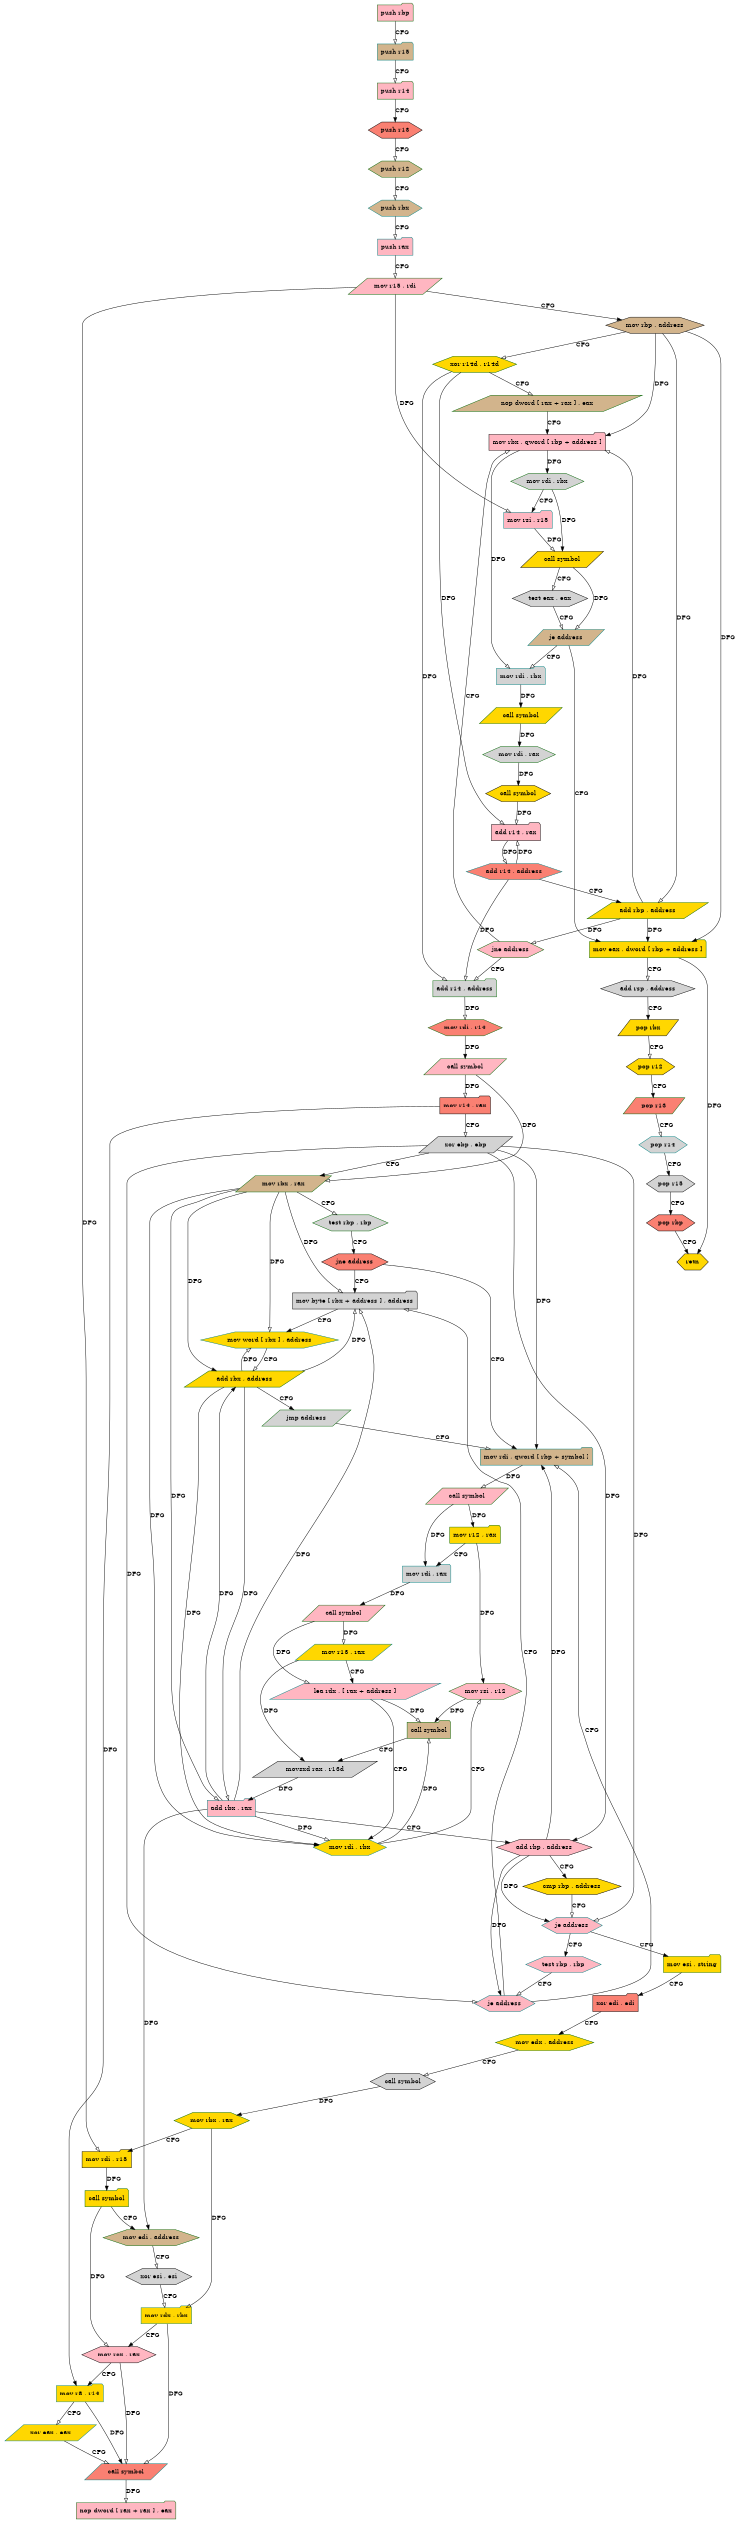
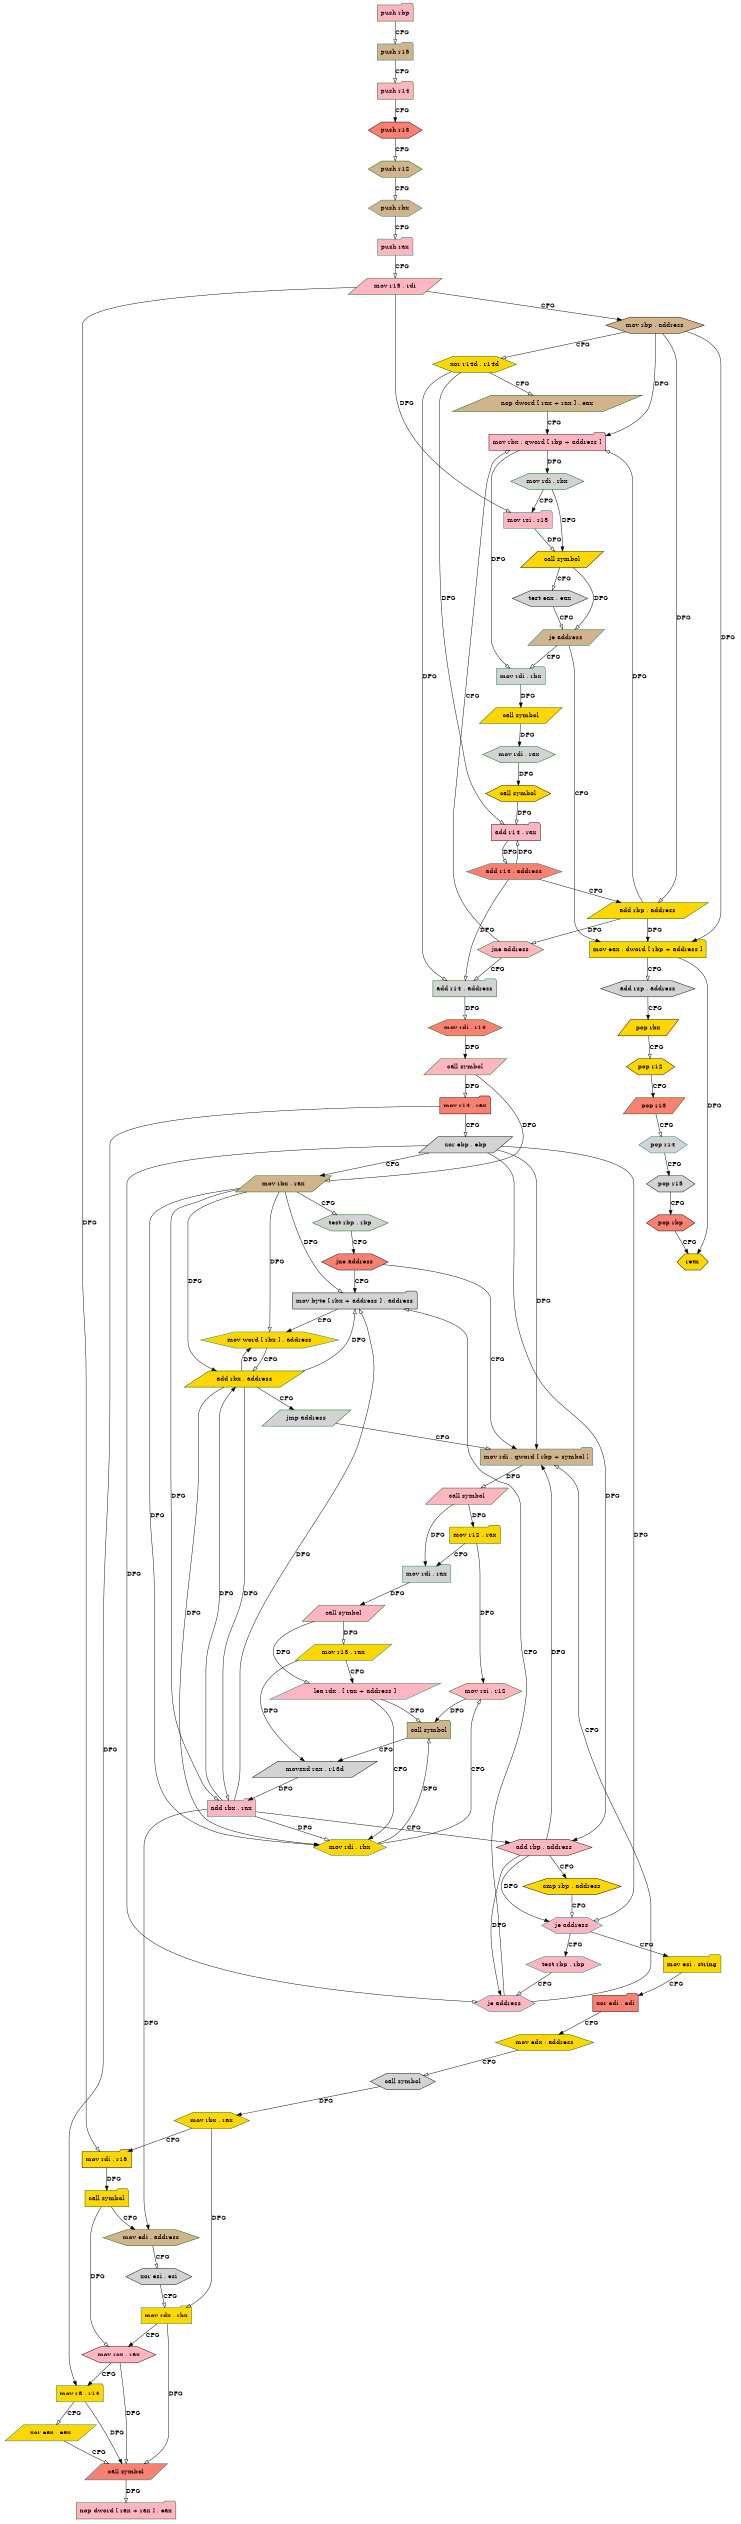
(242, 1360) -> (242, 1360)
